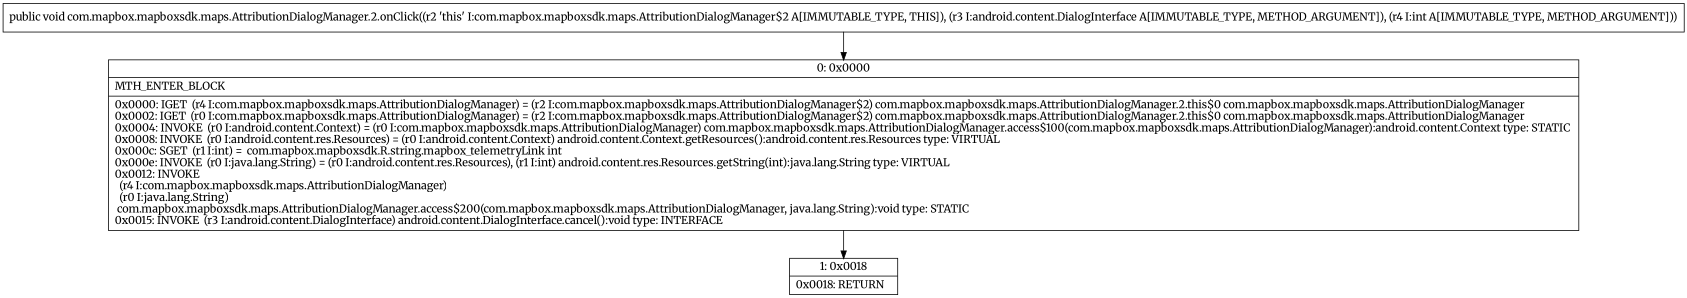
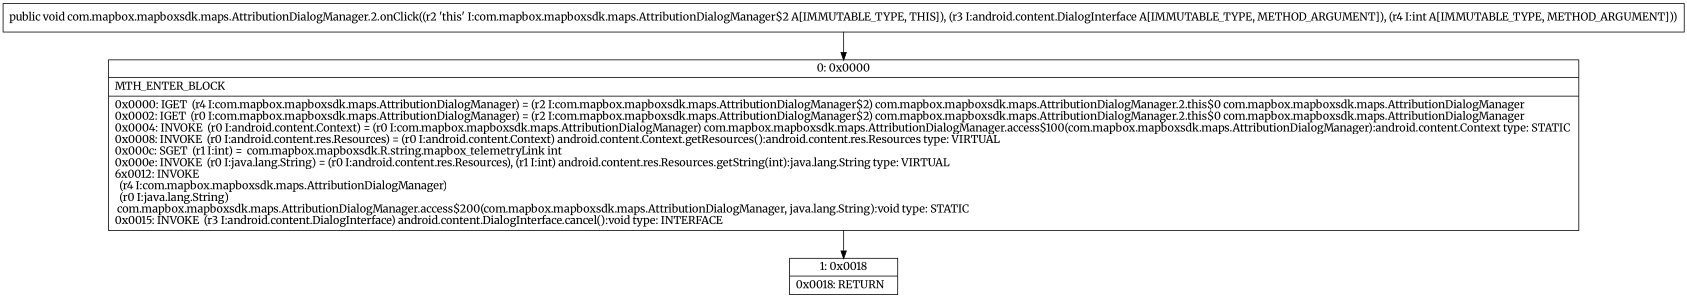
(160, 175) -> (159, 175)
